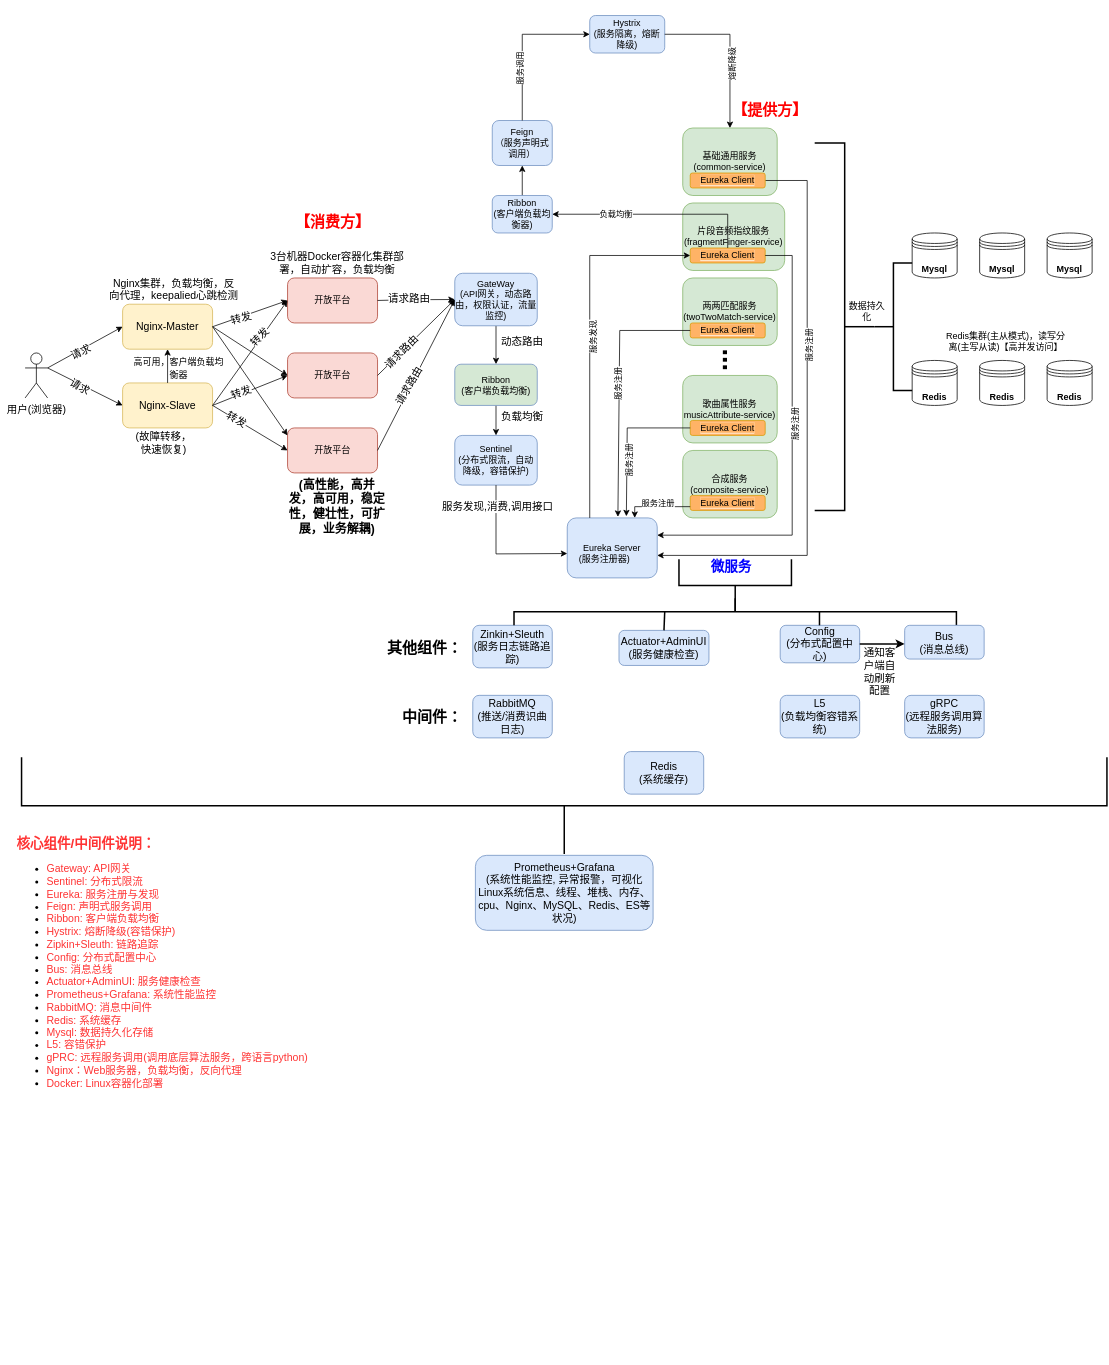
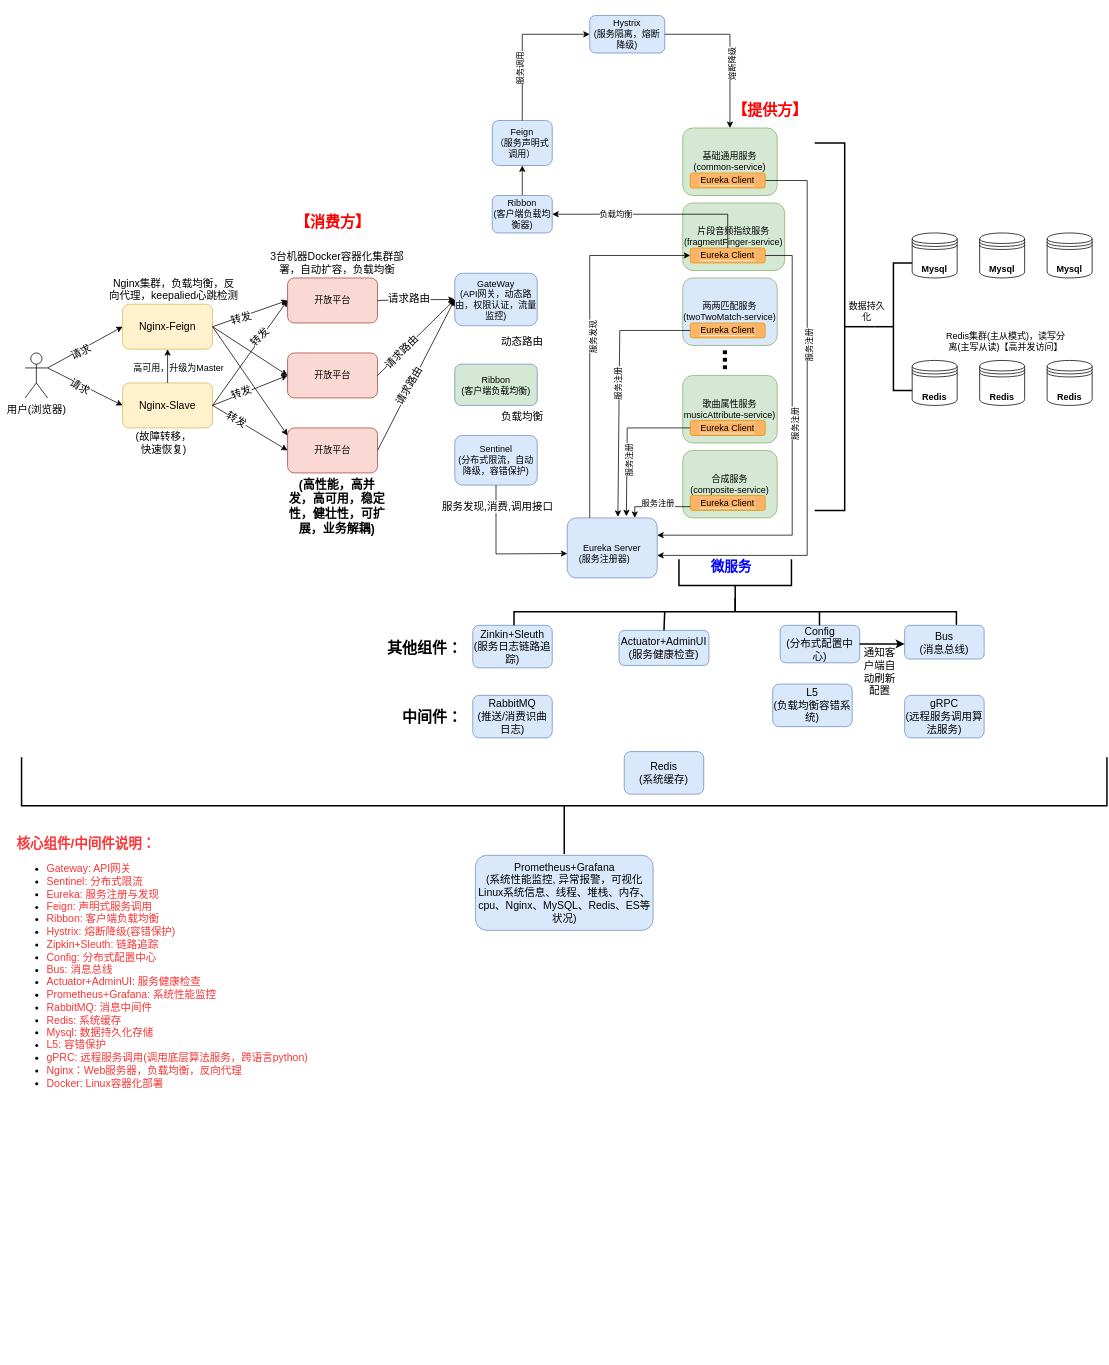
(730, 312) -> (730, 312)
(168, 327) -> (168, 327)
(496, 357) -> none
(179, 368) -> (179, 368)
(496, 429) -> none
(820, 717) -> (813, 705)
